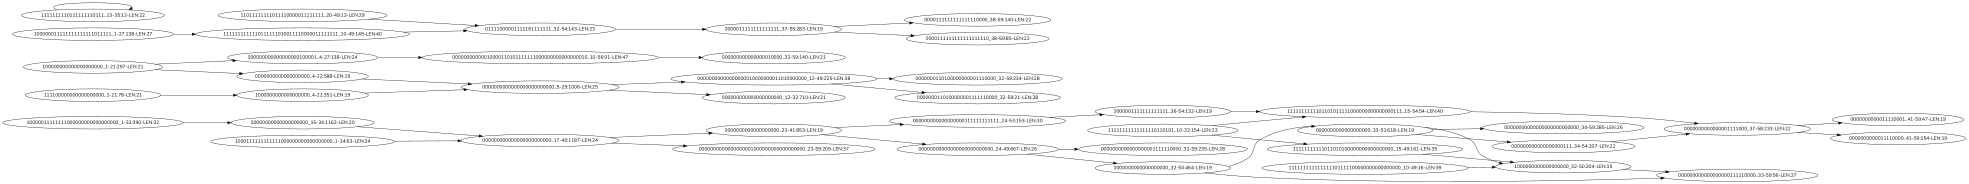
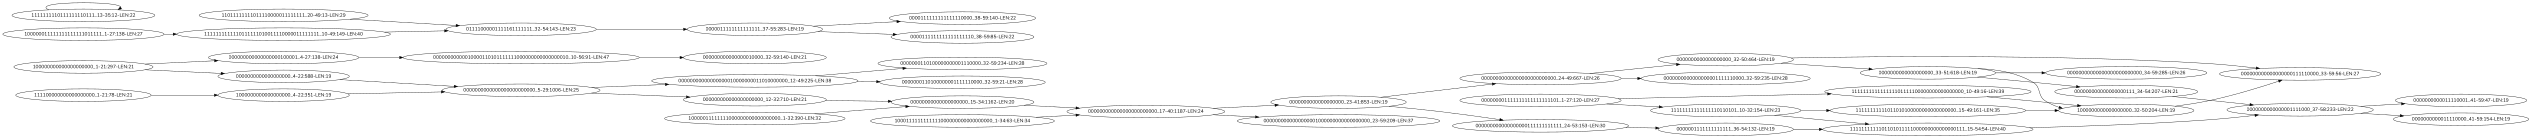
none -> (1541, 100)
none -> (857, 101)
